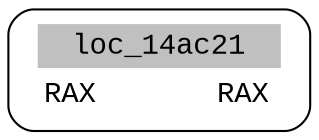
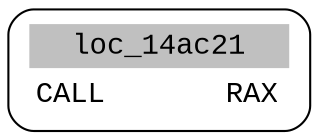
(157, 93) -> (157, 93)
